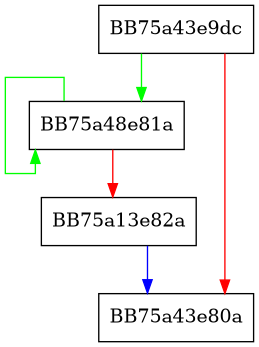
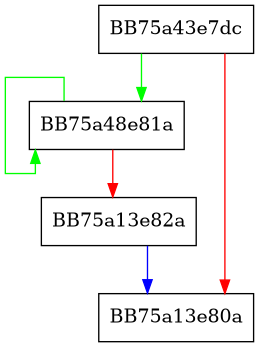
(176, 29) -> (176, 29)
(176, 318) -> (176, 318)
